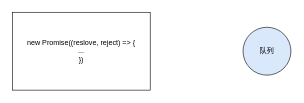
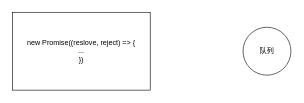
(267, 51) -> (267, 51)
